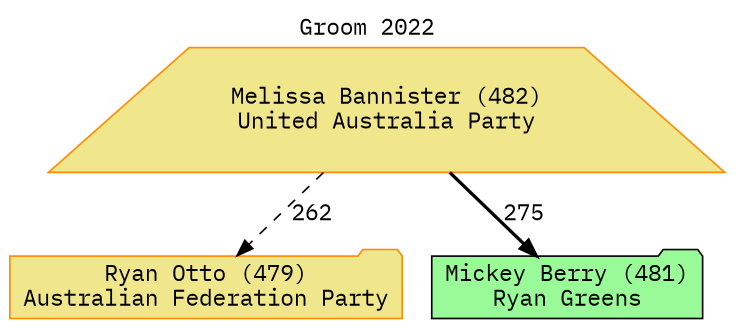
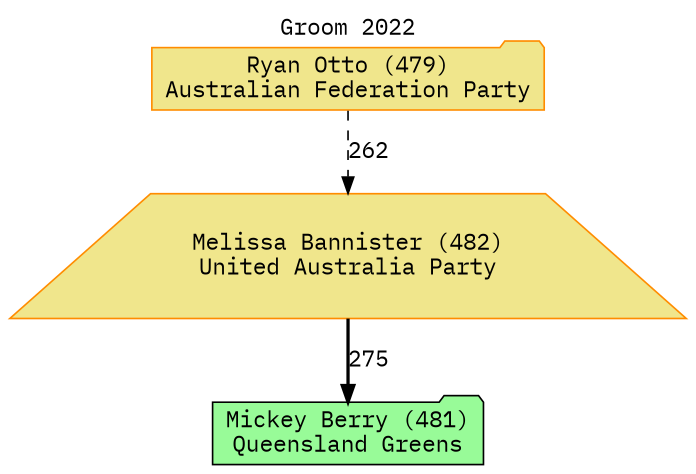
(286, 208) -> (348, 144)
(567, 287) -> (348, 433)
